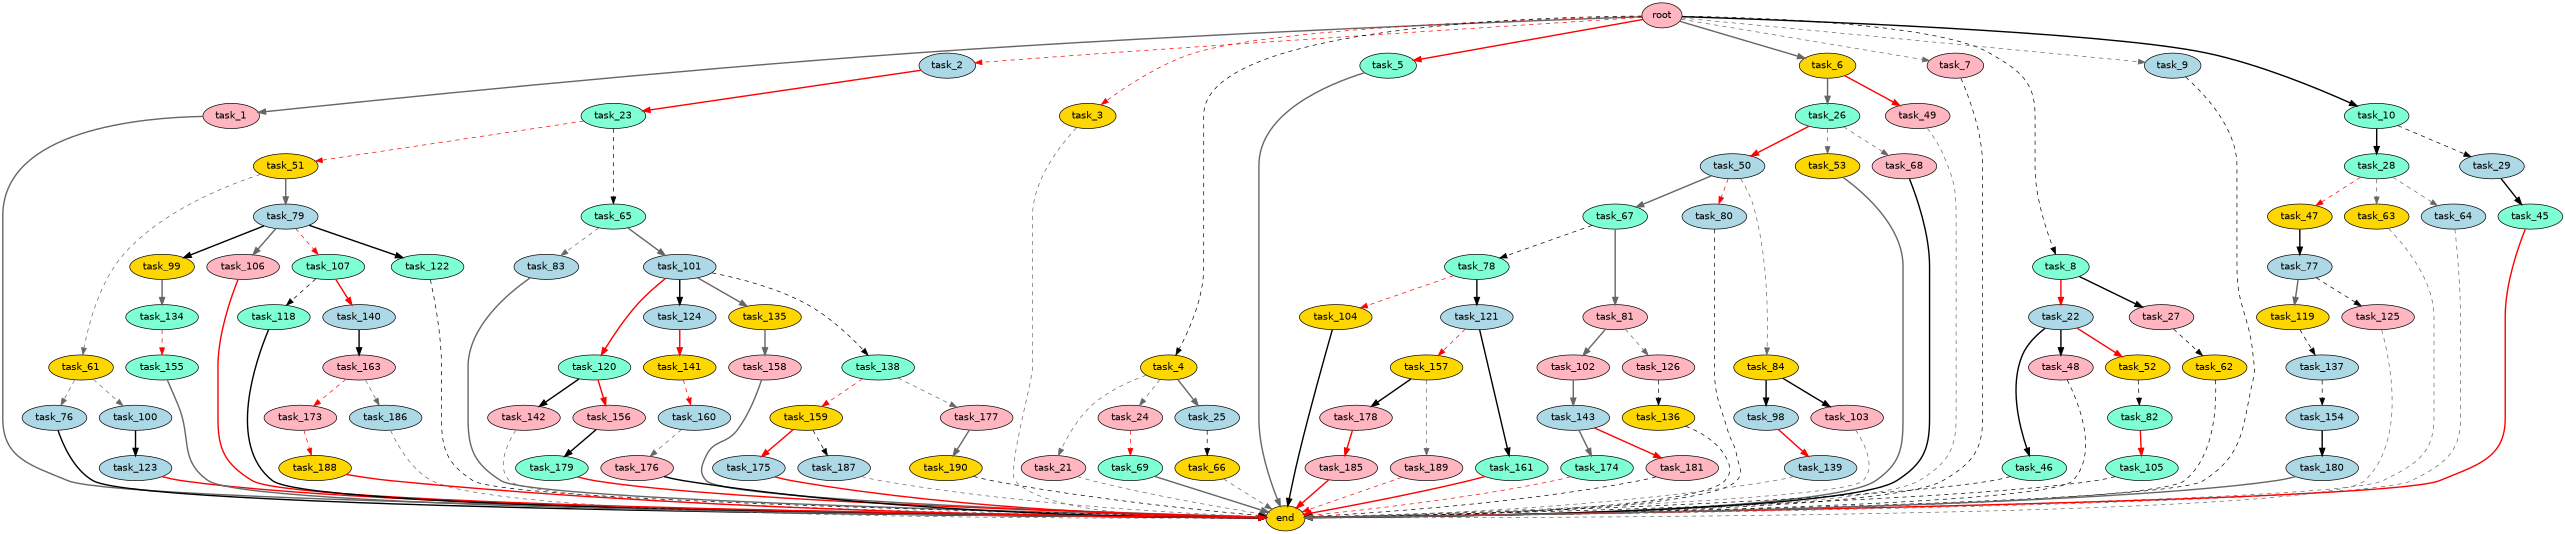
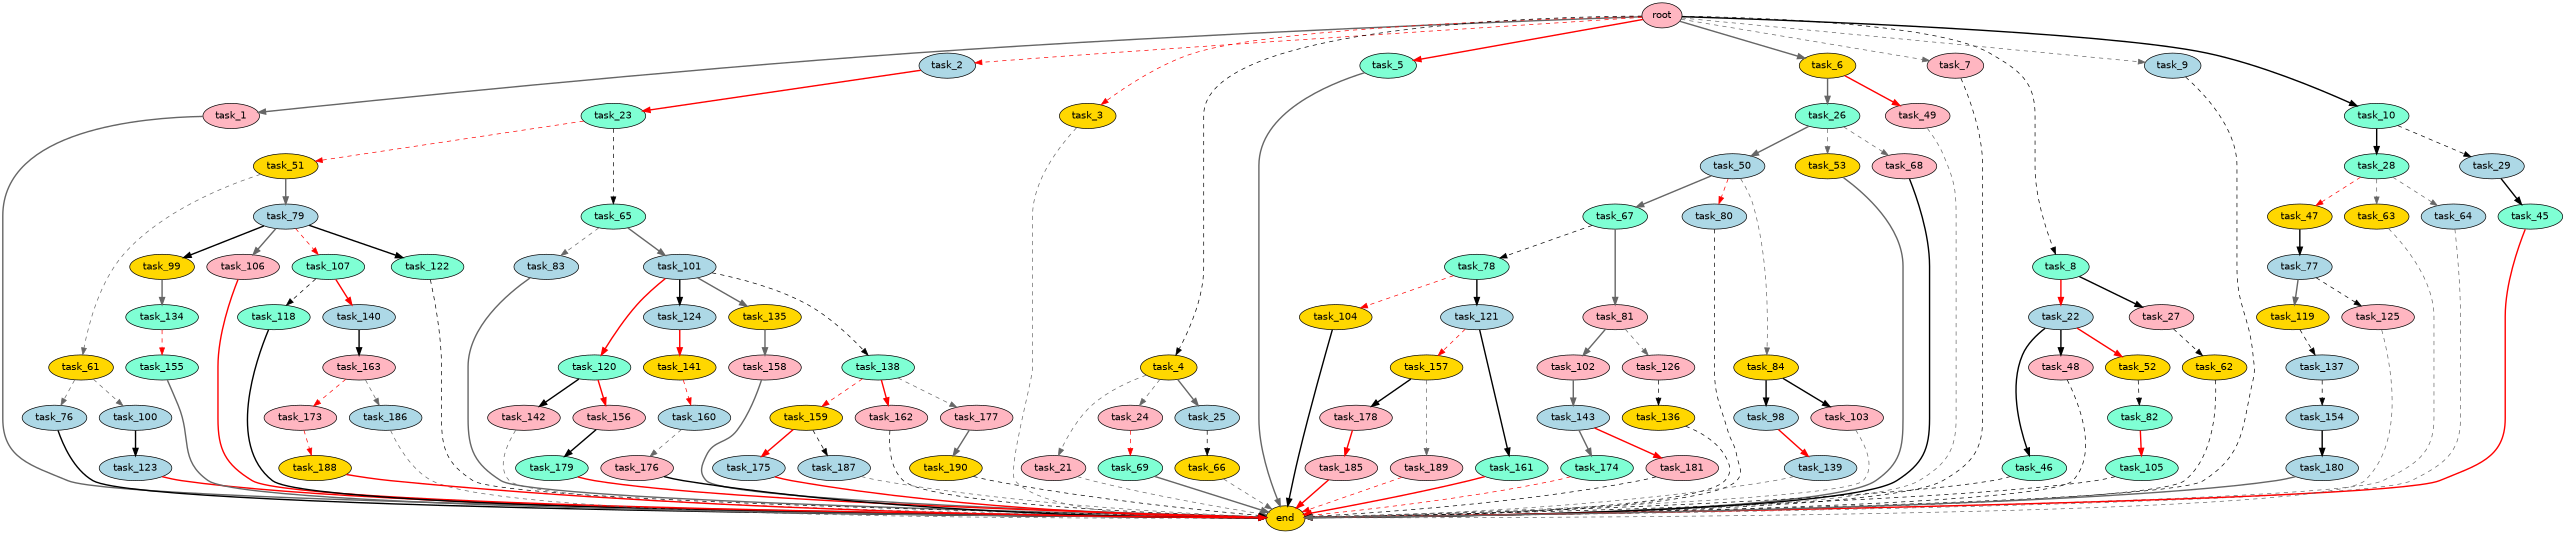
(1783, 140) -> (1783, 140)
none -> (891, 418)
